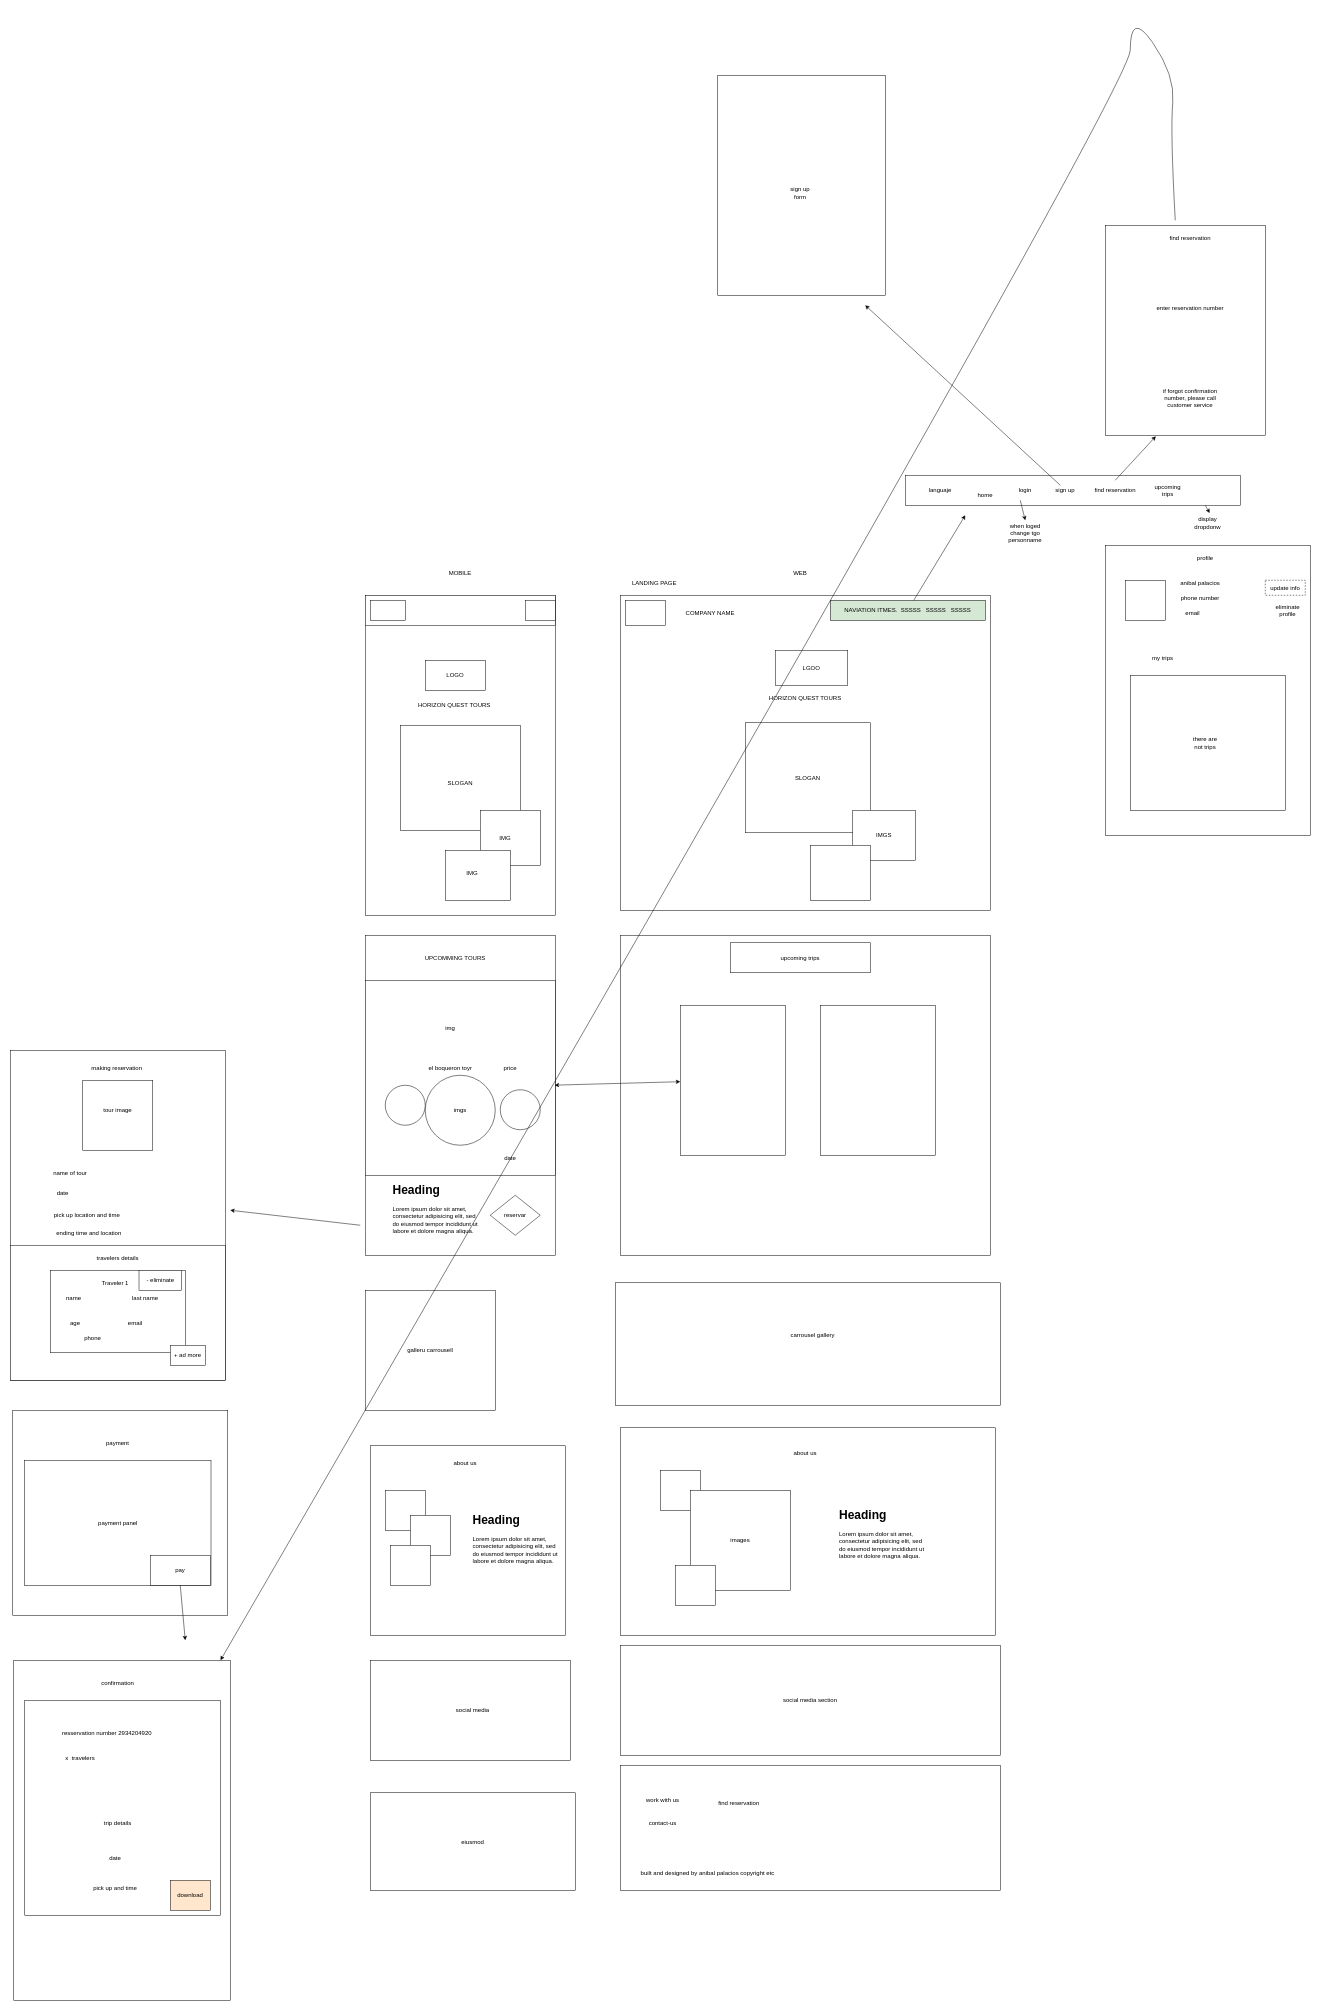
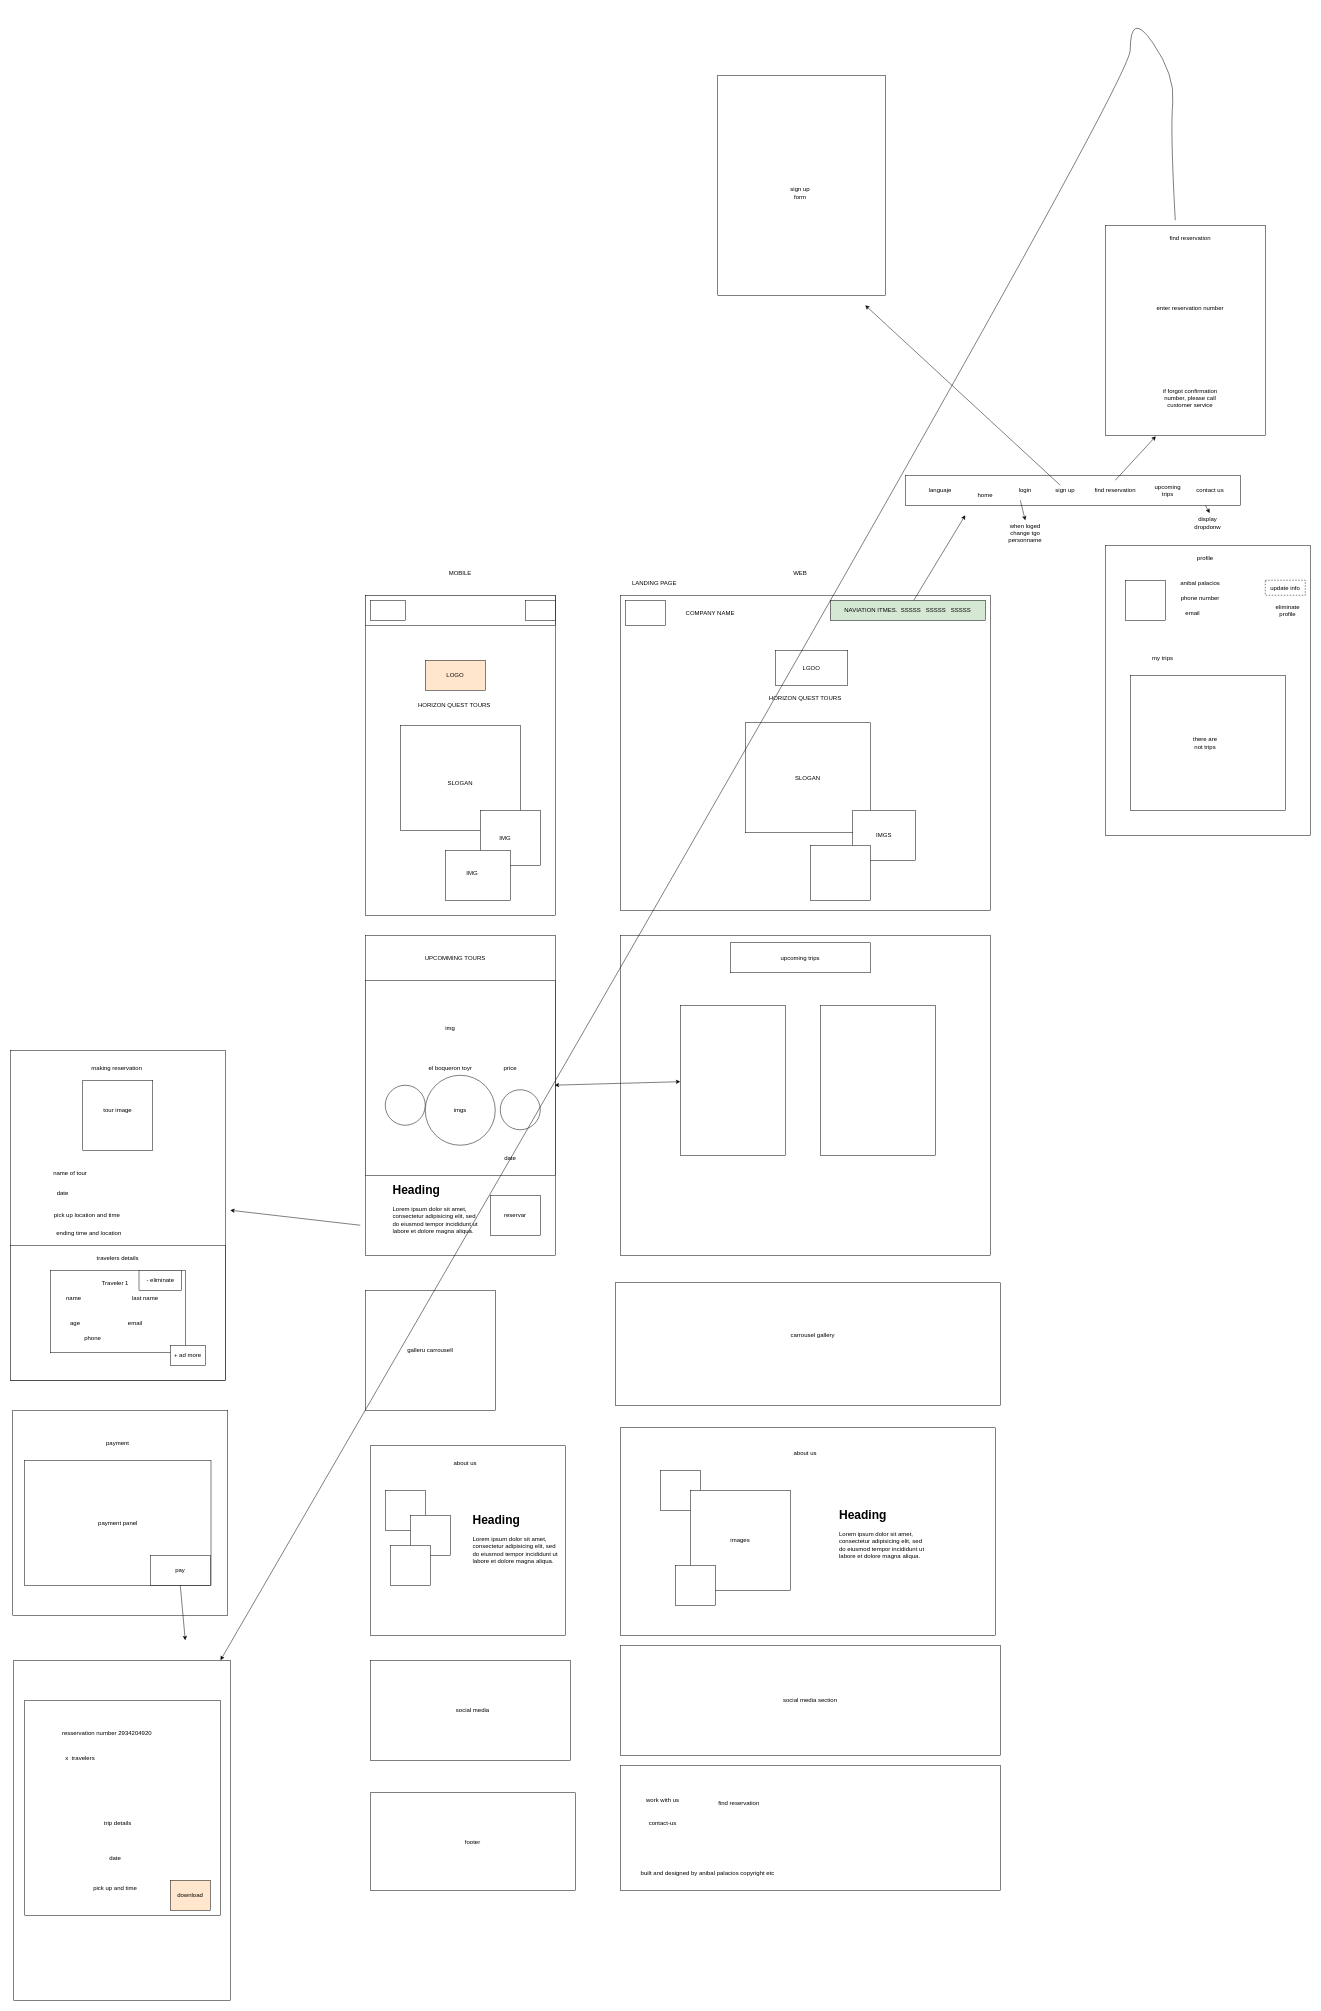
none -> (1210, 490)
(455, 675) -> (455, 675)
(515, 1215) -> (515, 1215)
(118, 1683) -> none
(473, 1842) -> (473, 1842)
